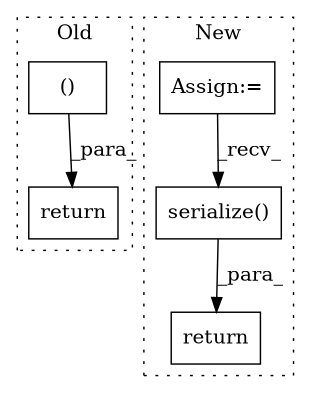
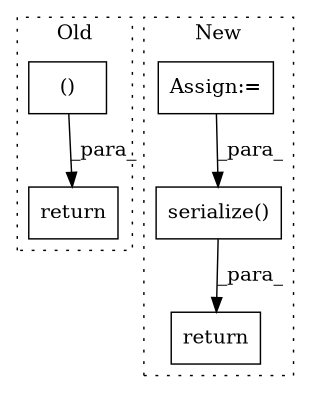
(250, 150) -> (250, 150)
